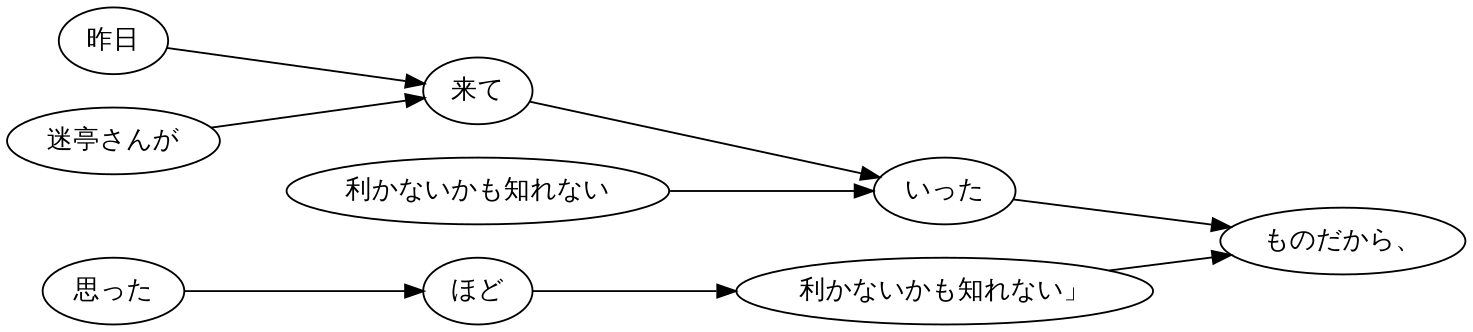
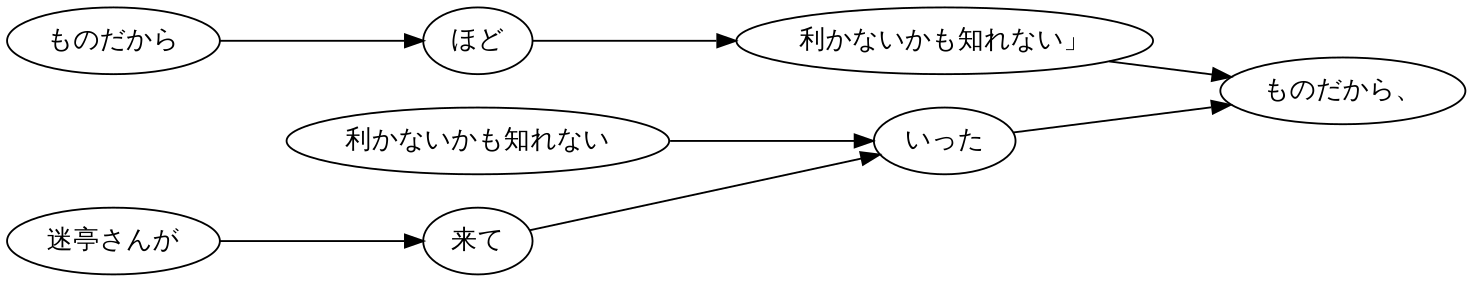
(113, 41) -> none
(113, 291) -> (113, 41)
